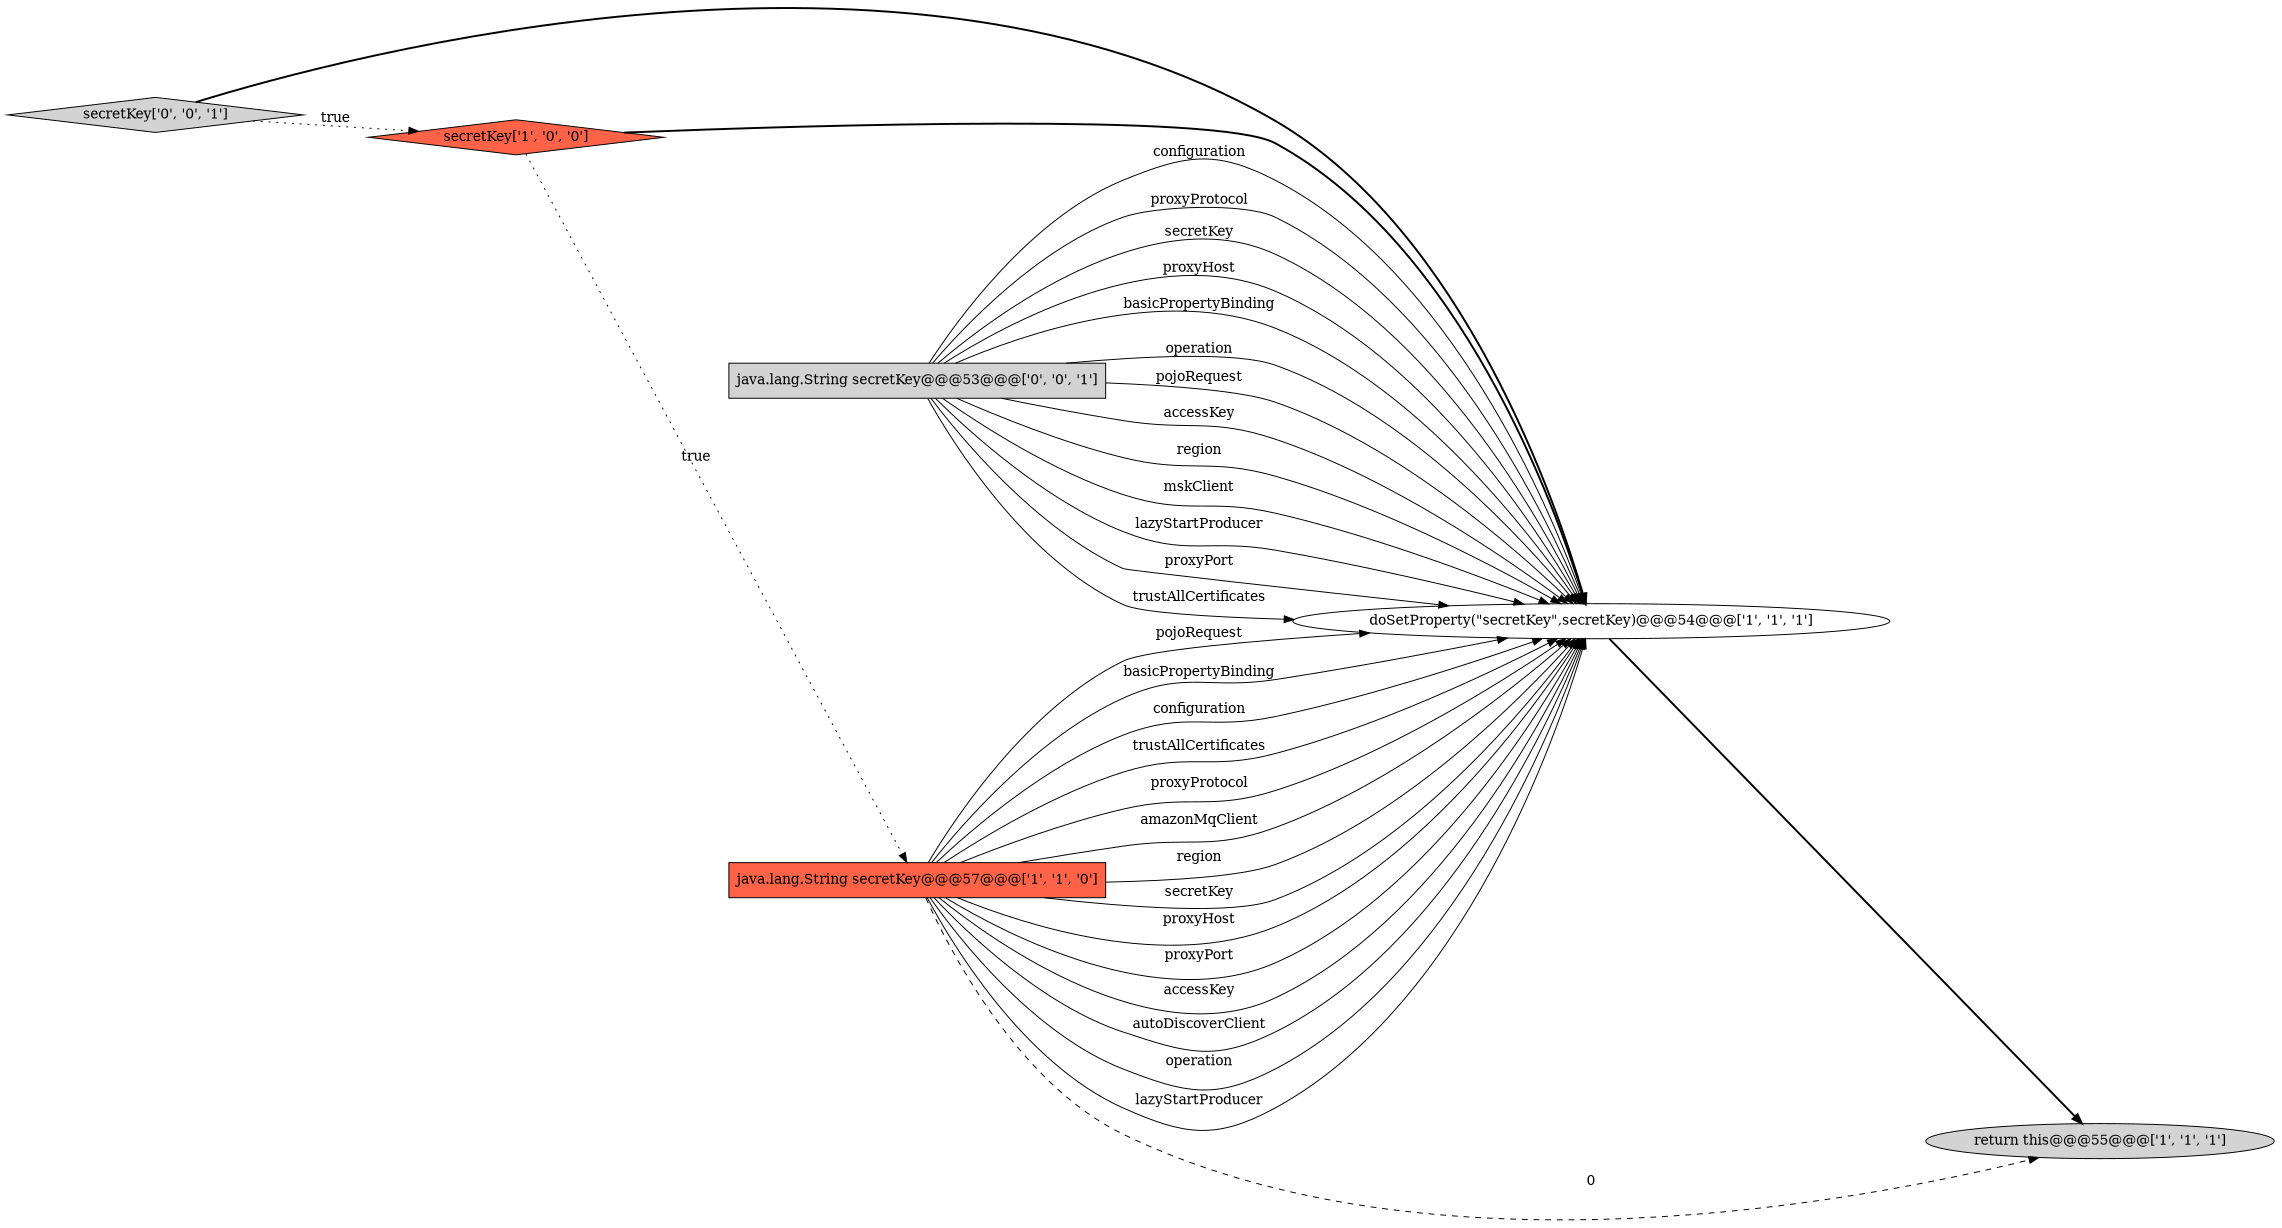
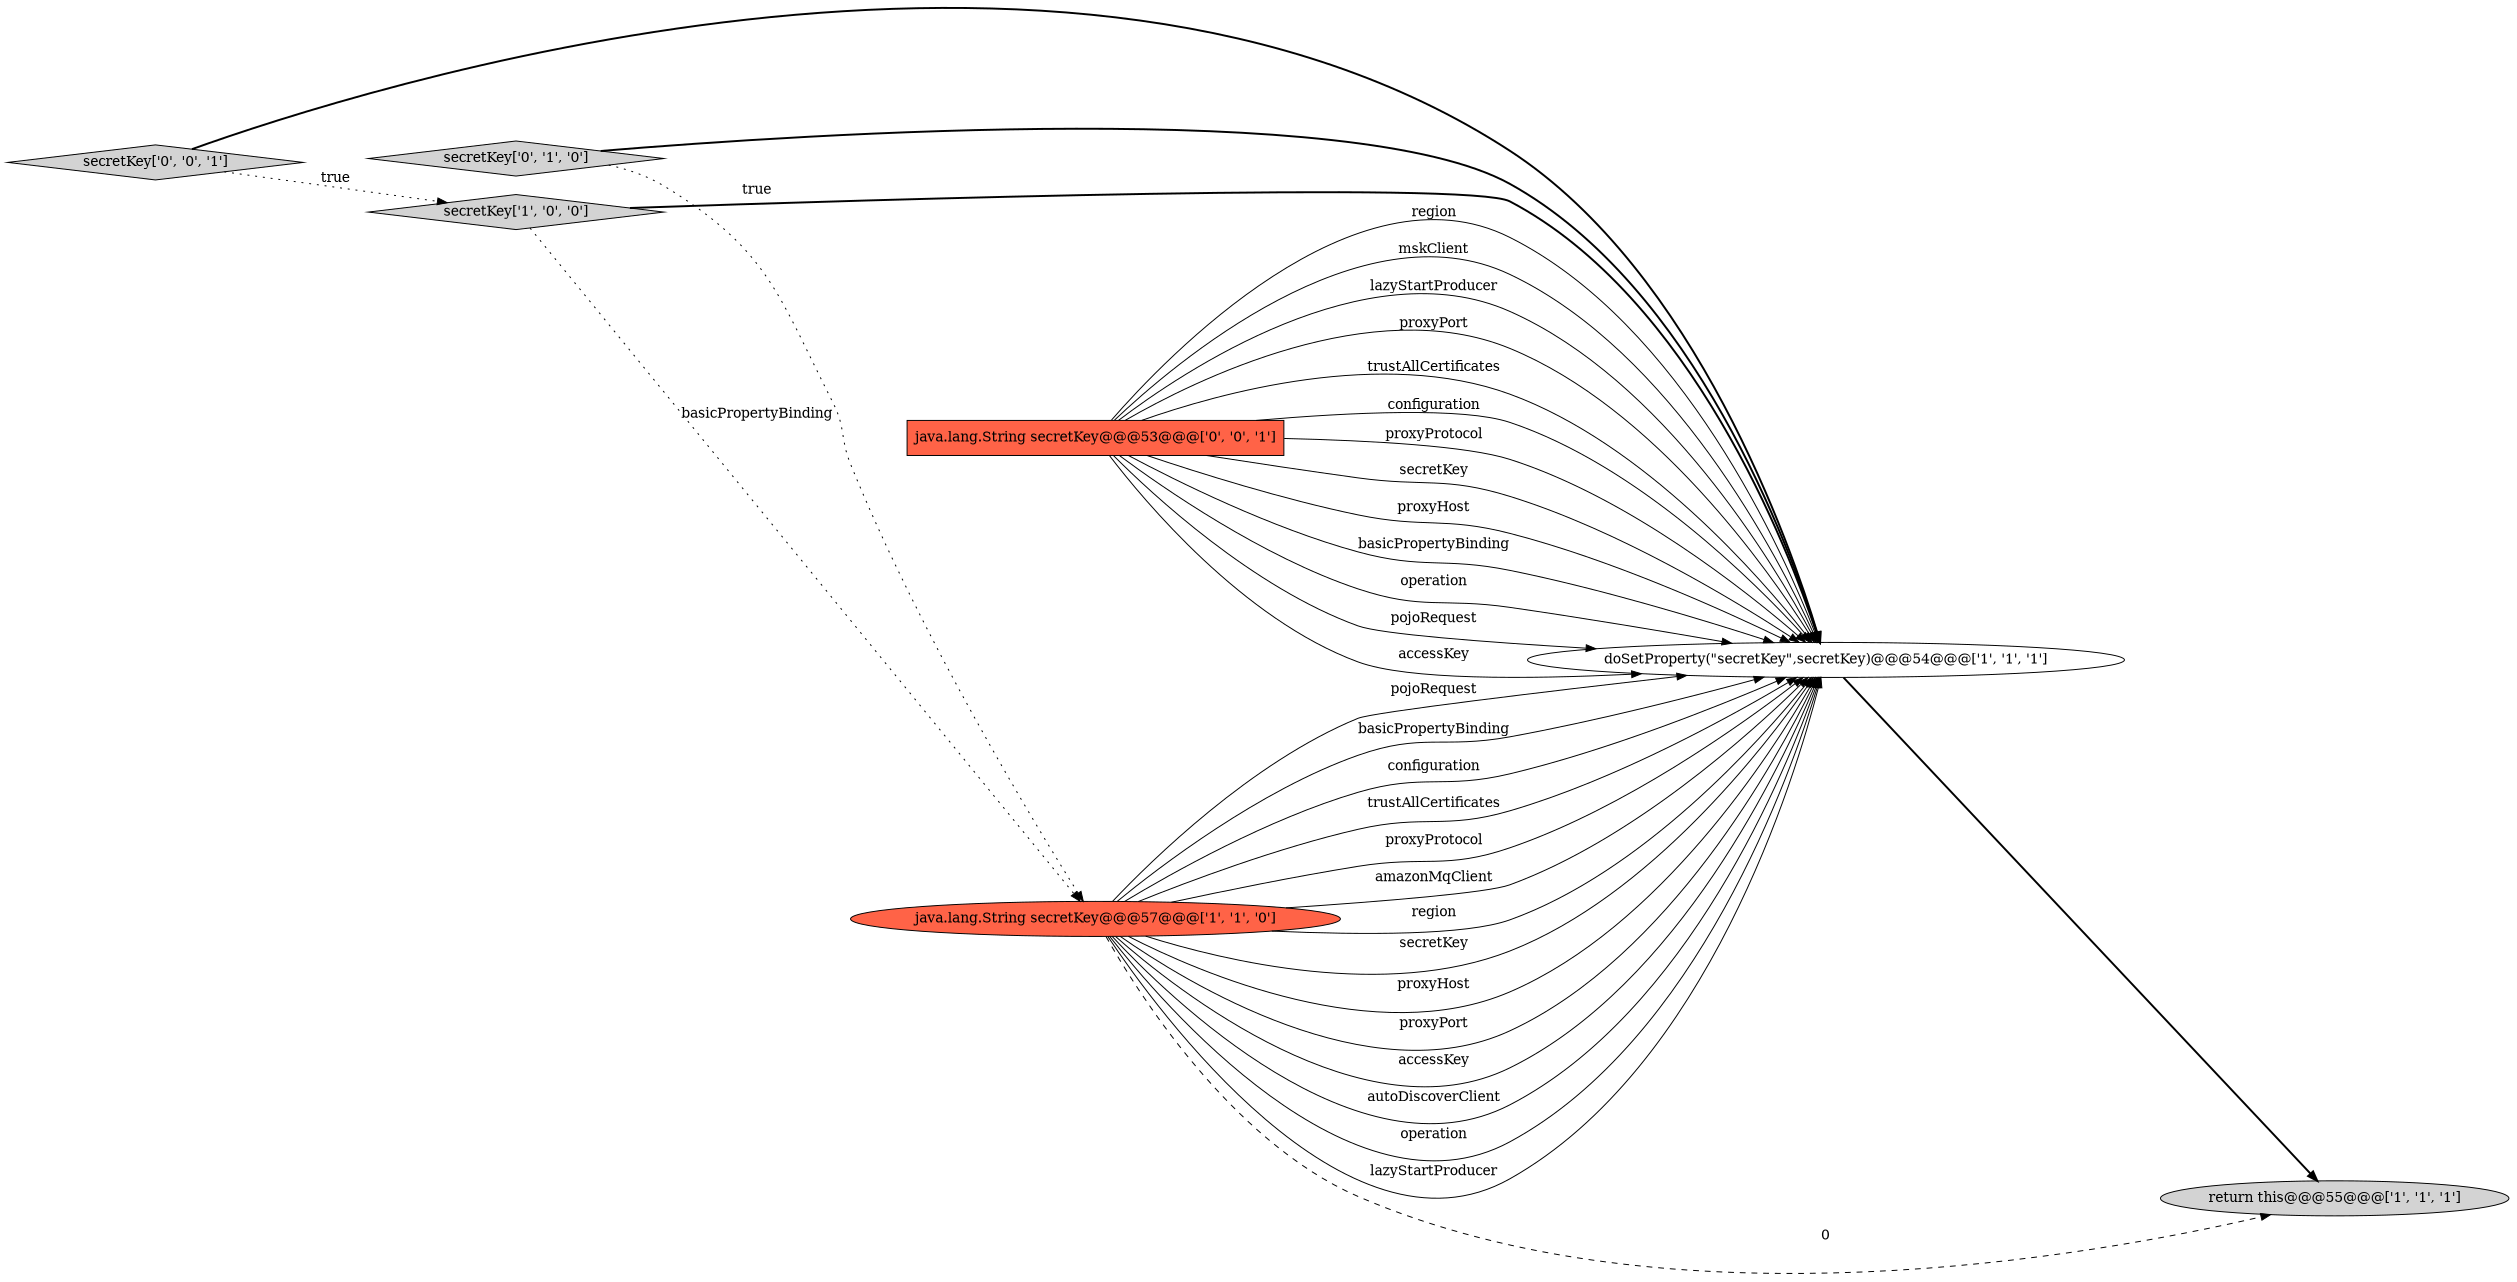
(516, 137) -> (516, 212)
none -> (516, 159)
(917, 381) -> (1096, 438)
(696, 457) -> (757, 414)
(917, 880) -> (1096, 919)
